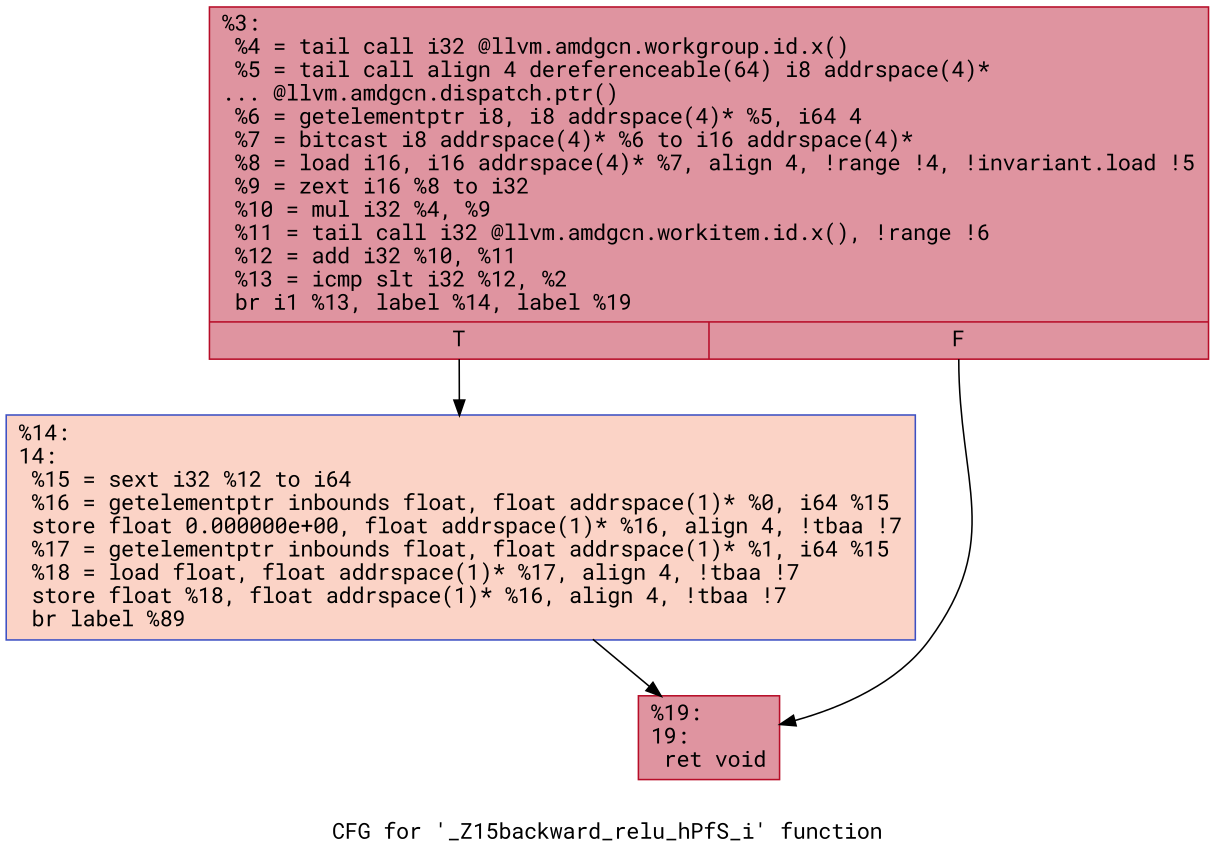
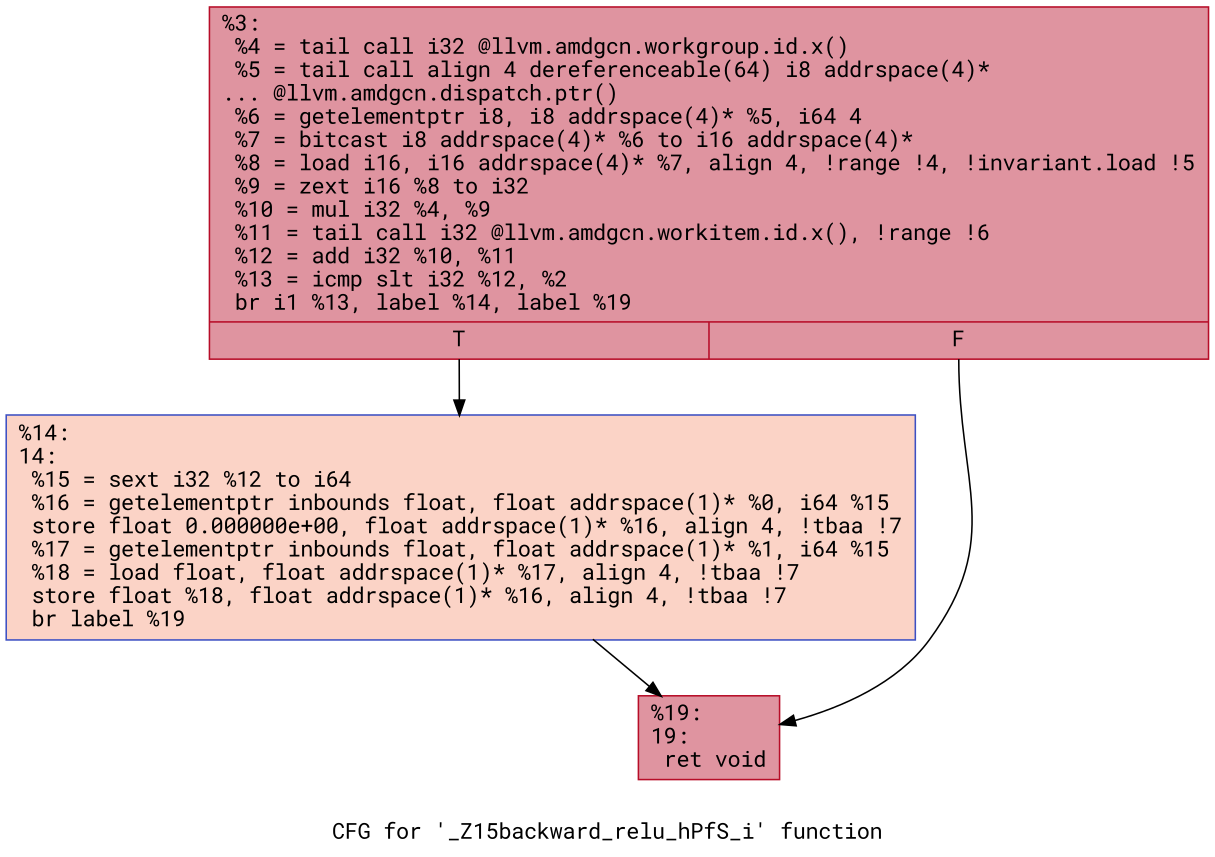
(102, 620) -> (102, 620)
